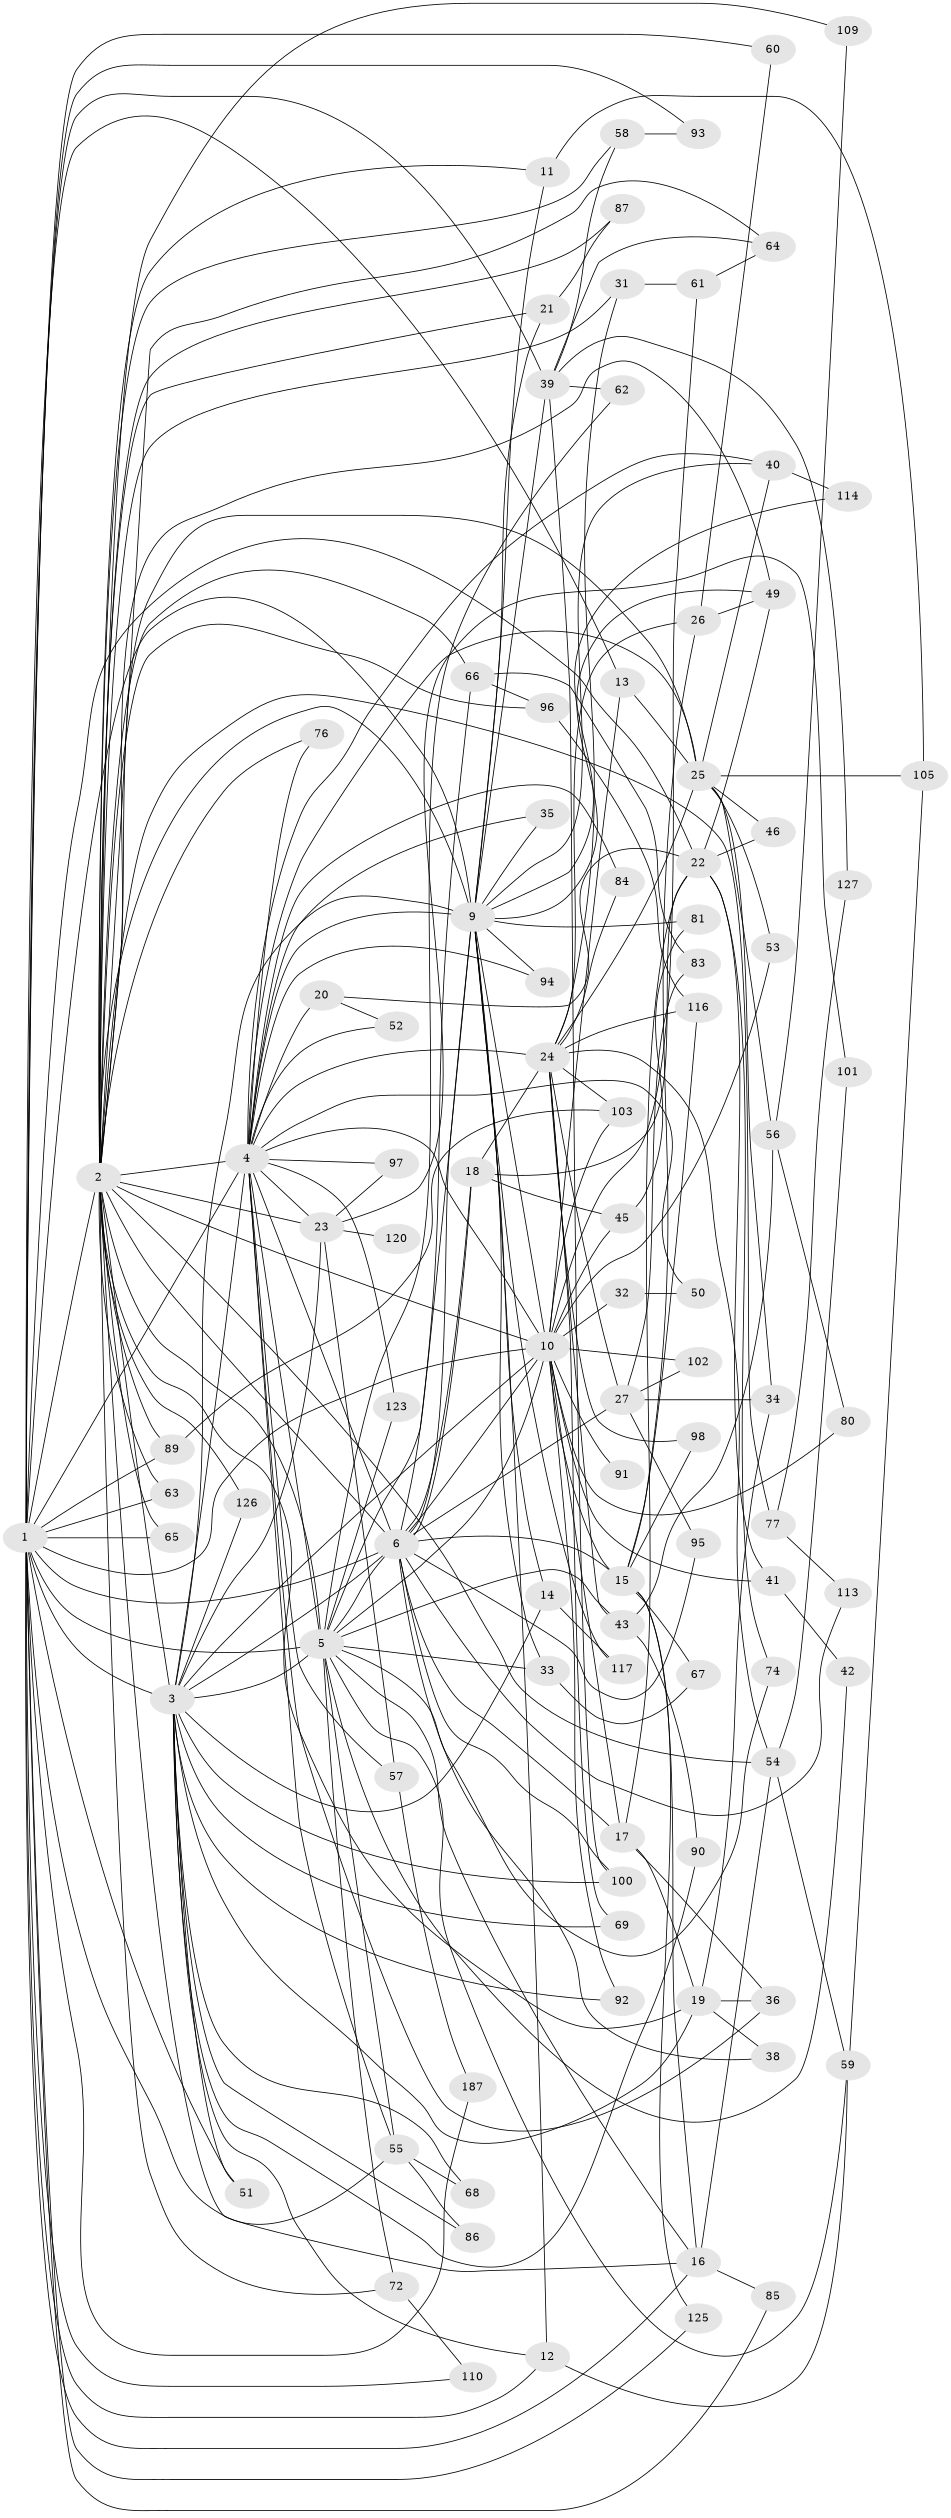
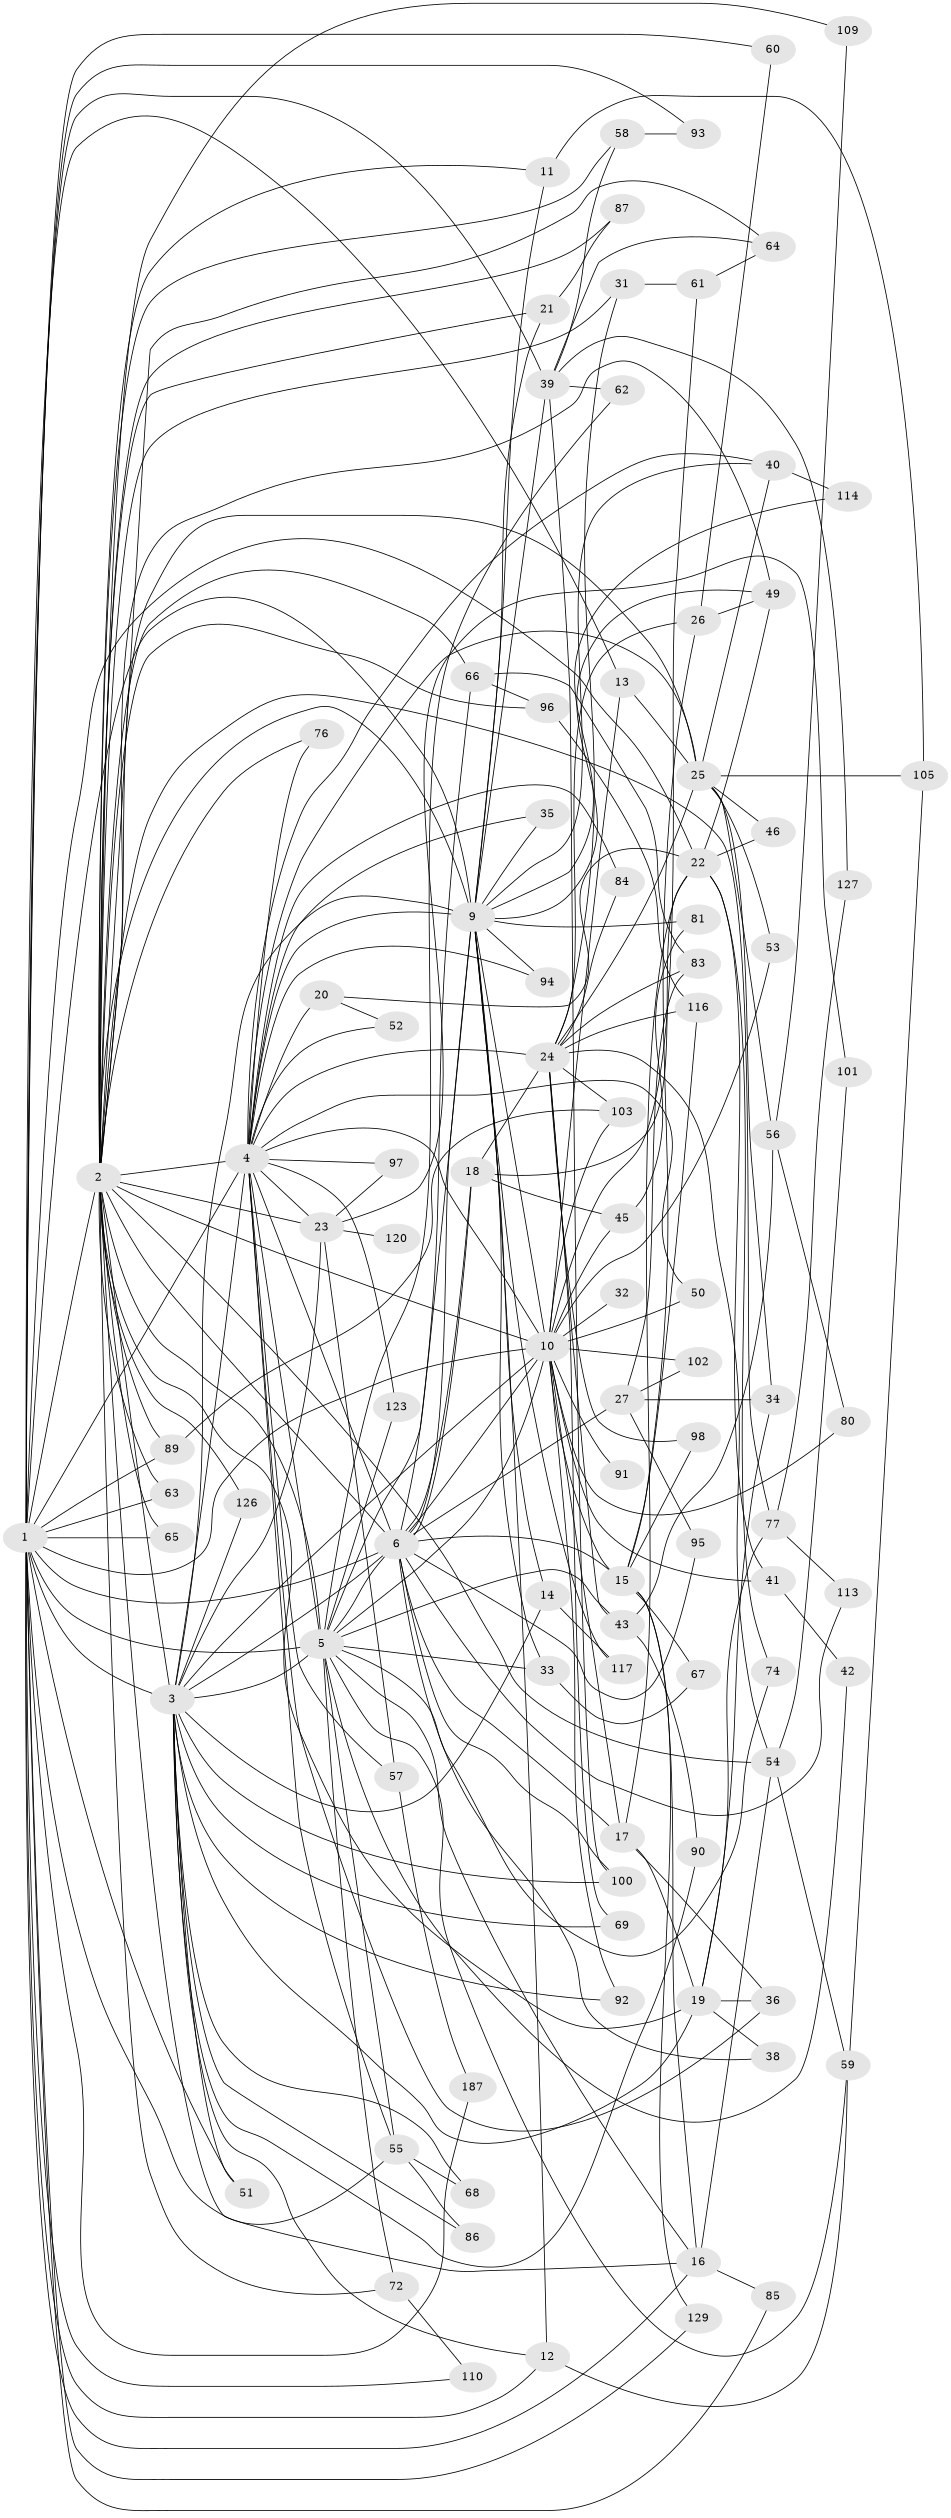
(584, 1245) -> (617, 1003)
(661, 1294) -> (625, 1323)
none -> (728, 1749)
(699, 2319) -> (699, 2319)
